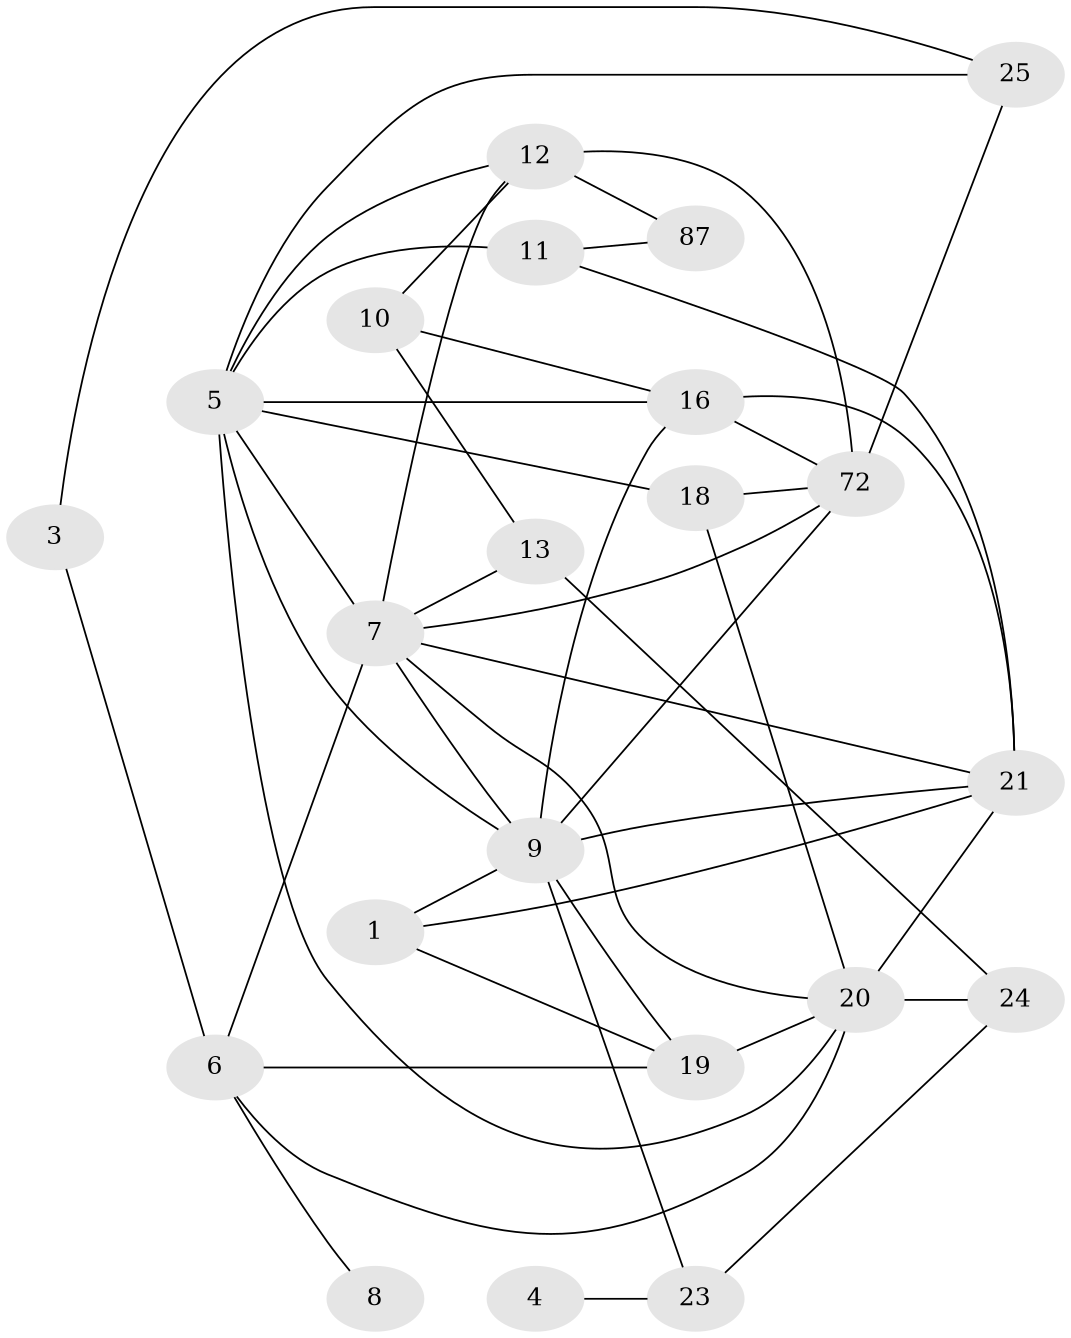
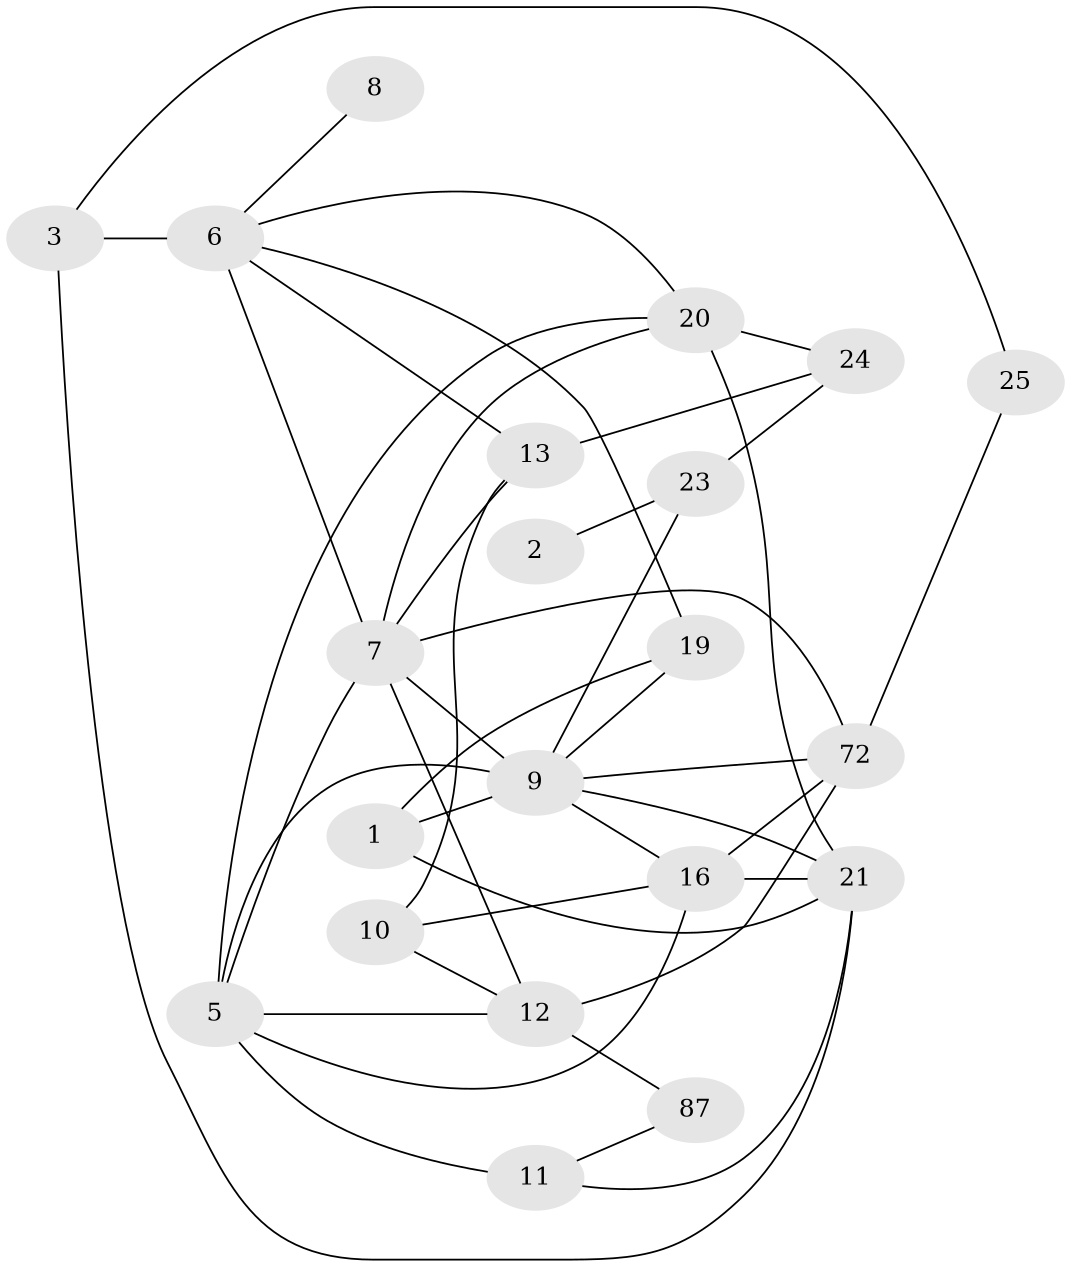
(523, 75) -> none
none -> (375, 347)
(696, 498) -> none
(682, 705) -> (213, 1153)
(776, 1034) -> none
(536, 1299) -> (536, 552)
